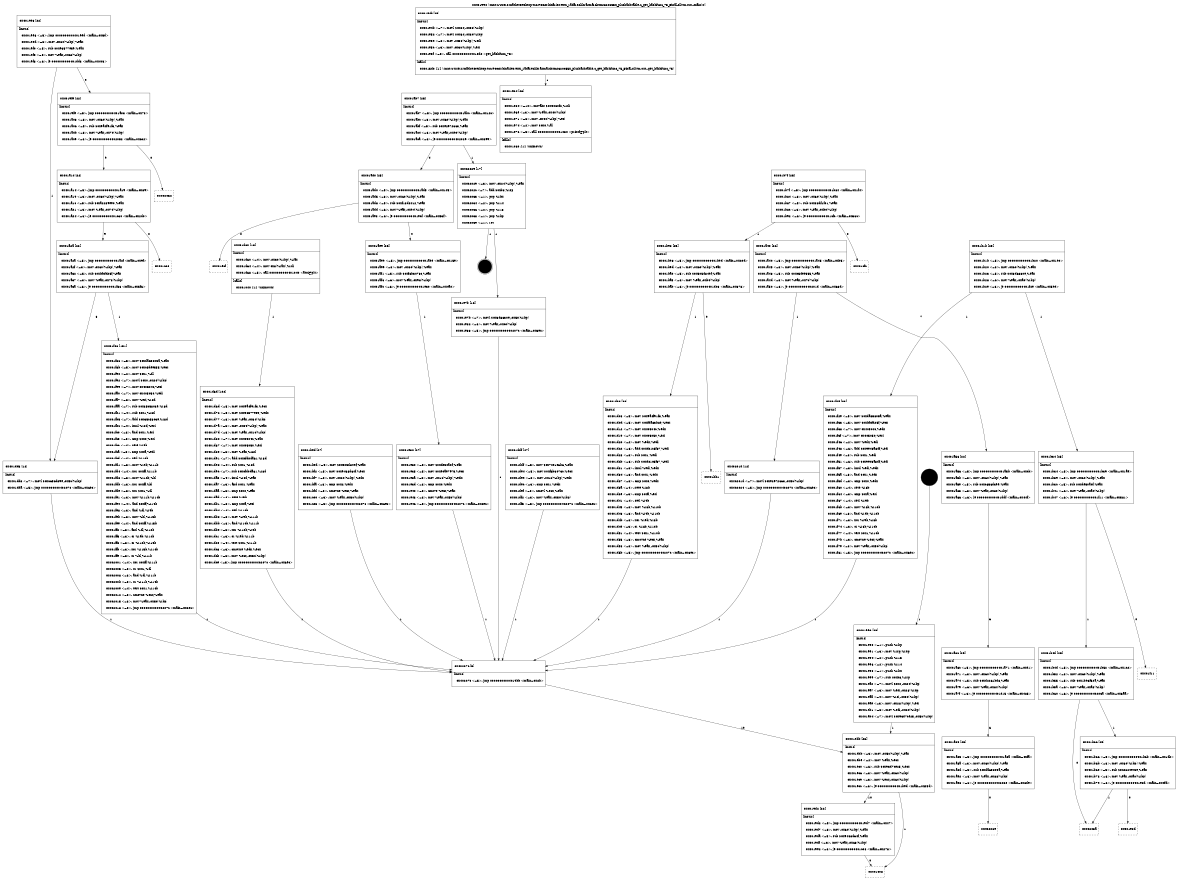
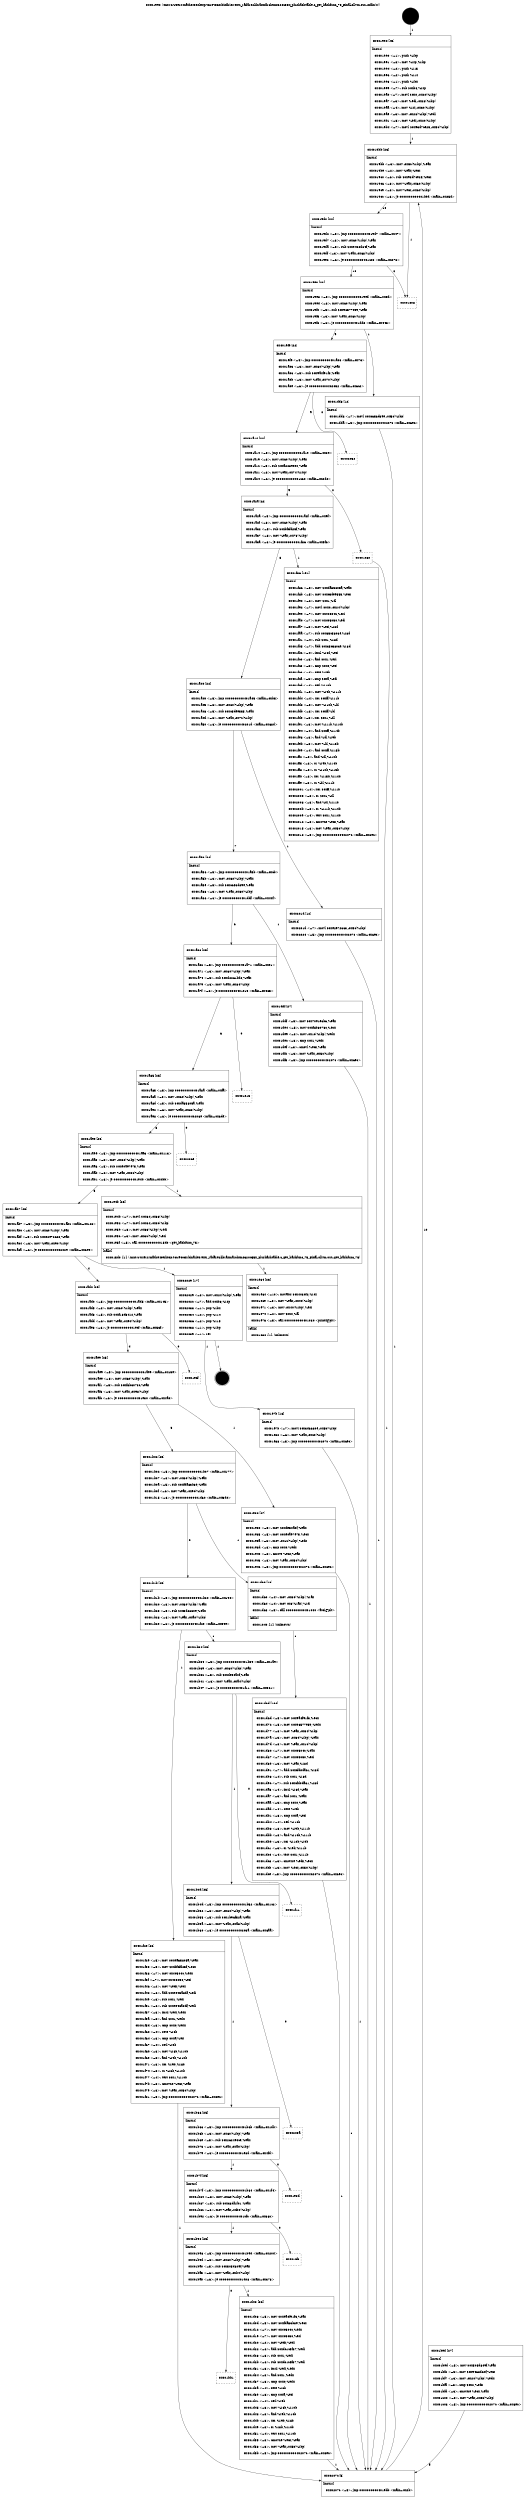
none -> (352, 270)
(75, 376) -> (261, 612)
(400, 619) -> (429, 2465)
(320, 653) -> (385, 1513)
(1103, 805) -> (231, 2164)
none -> (281, 950)
none -> (242, 1096)
none -> (126, 1160)
none -> (188, 1478)
